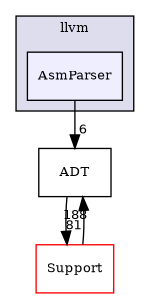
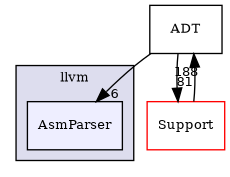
(75, 120) -> (126, 74)
